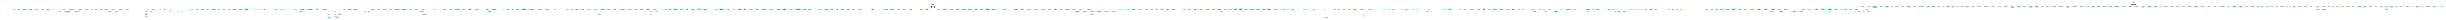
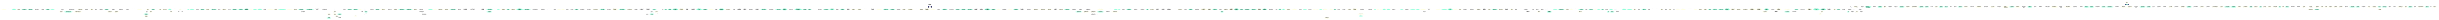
(1501, 9) -> none
